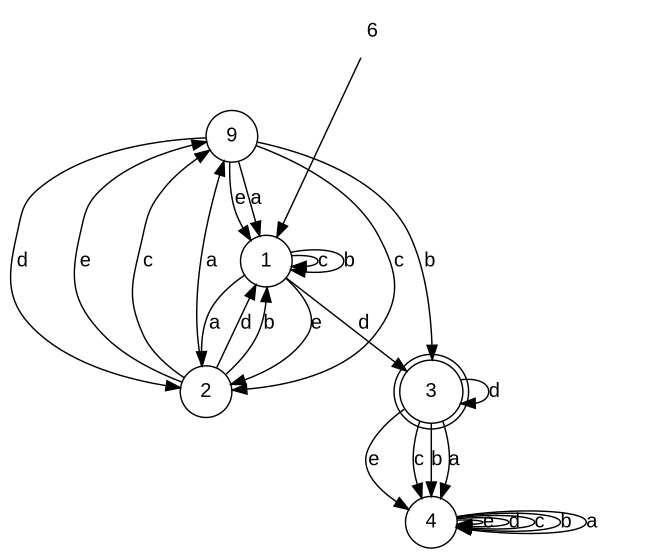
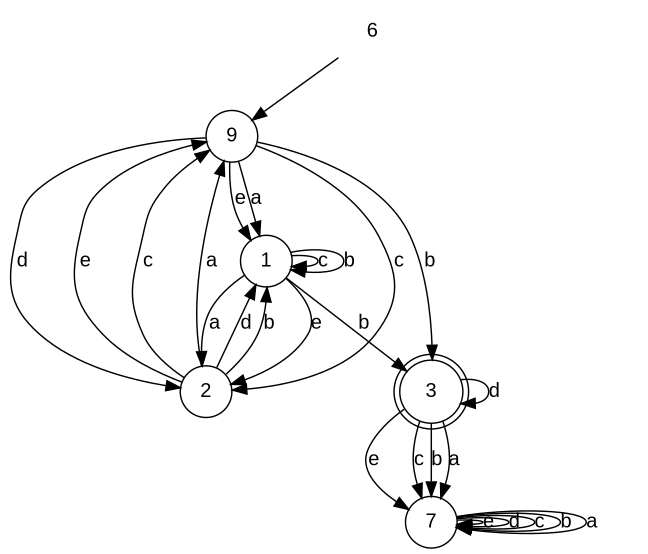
(322, 141) -> (301, 85)
(364, 324) -> (364, 324)
(431, 522) -> (431, 522)
